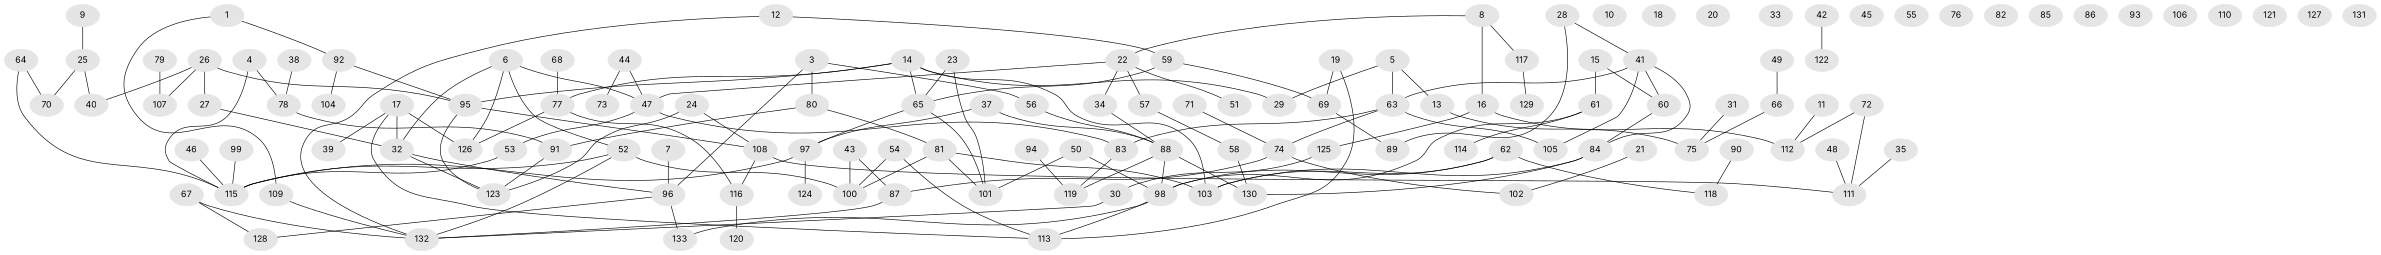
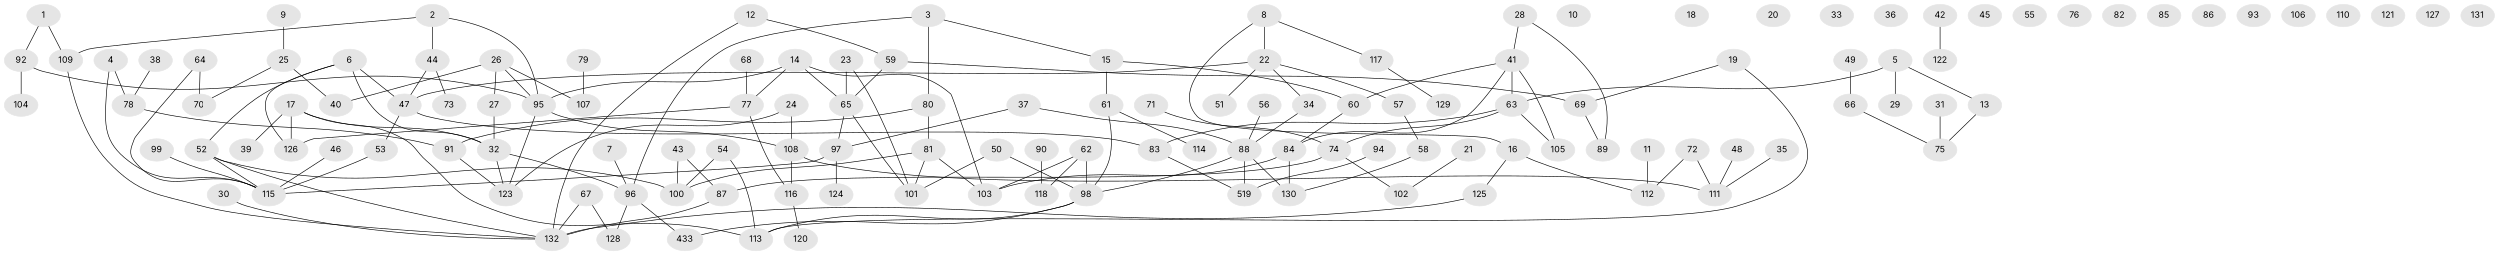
none -> (432, 16)
none -> (1891, 16)
(929, 79) -> (1017, 38)
(1137, 80) -> none
(1220, 172) -> (993, 211)
(1071, 195) -> (1244, 195)
(680, 240) -> (685, 240)
